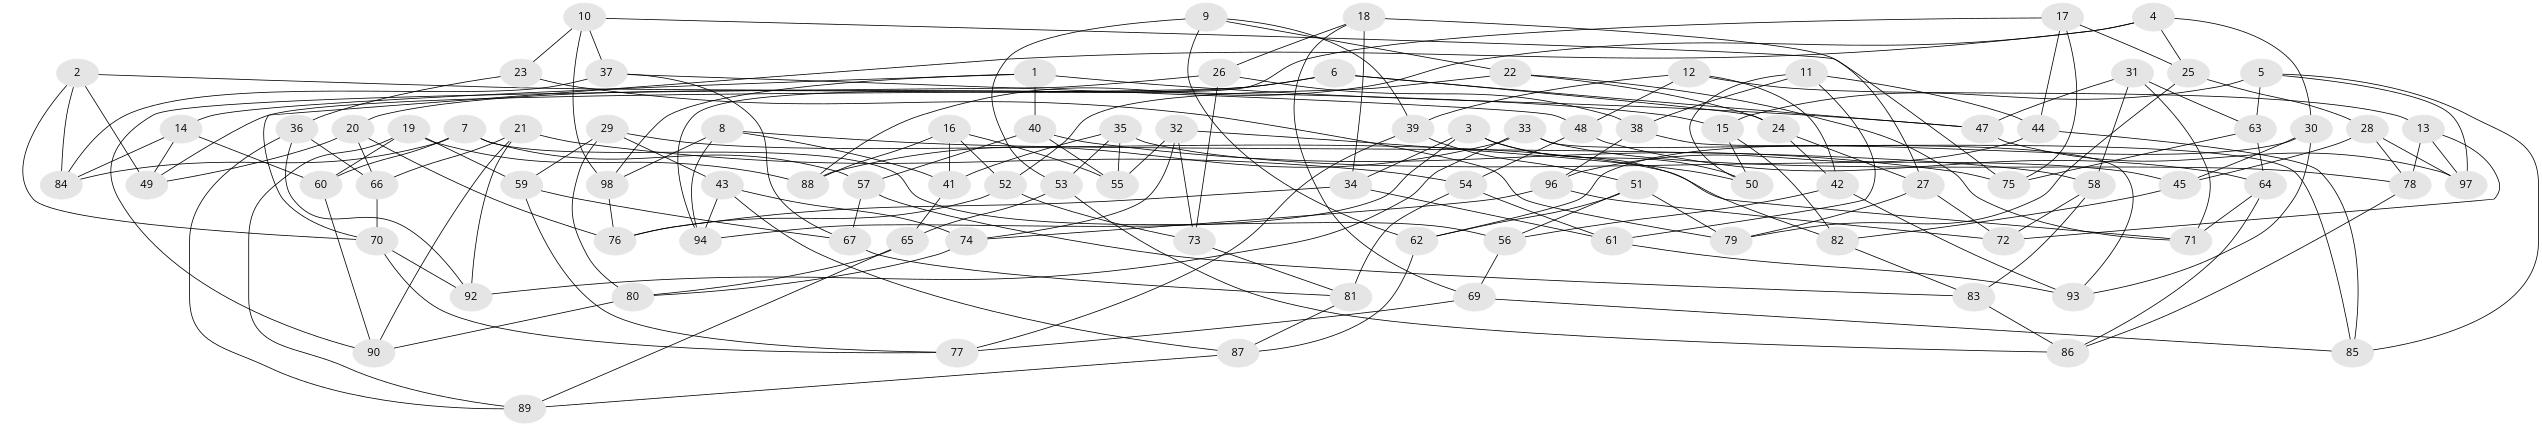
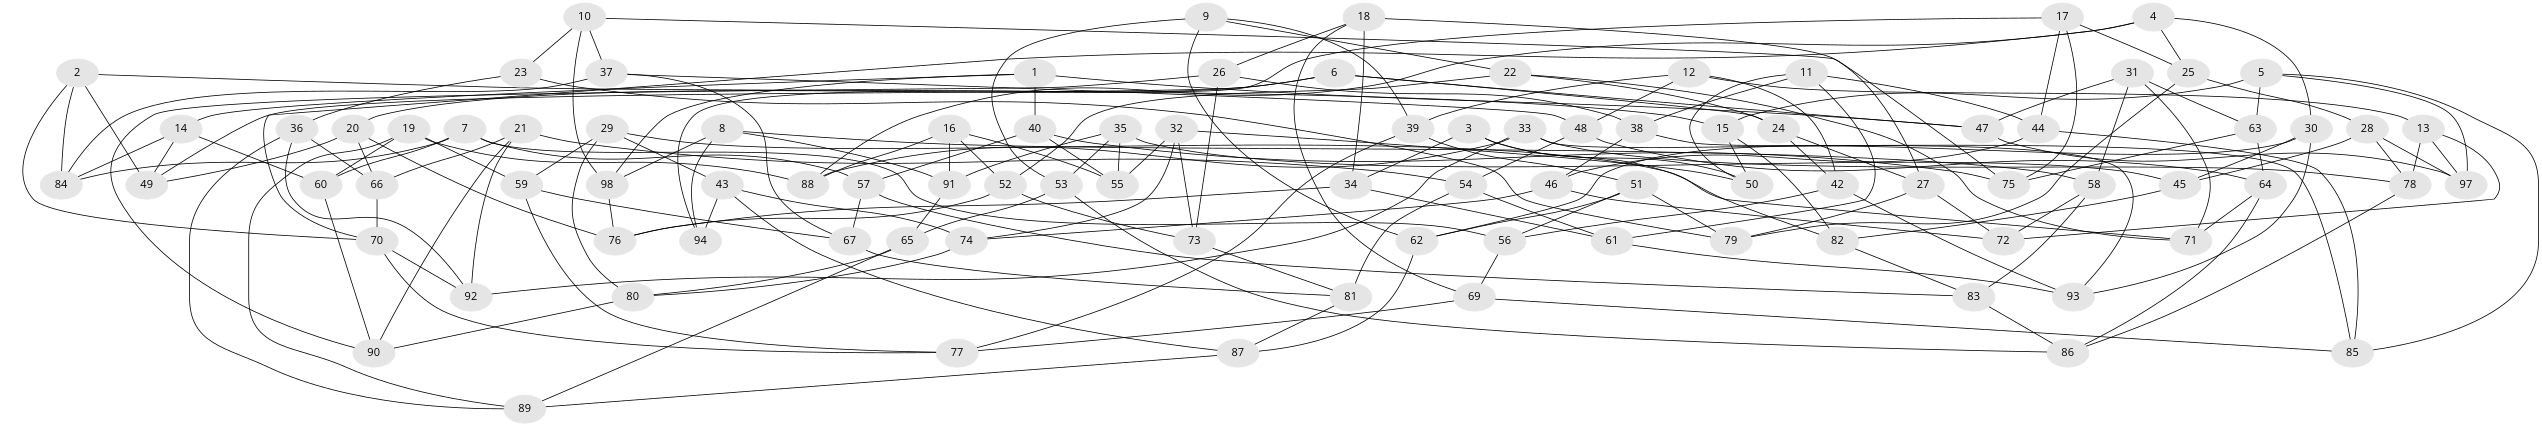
(950, 185) -> (950, 185)
(1552, 185) -> (1552, 185)
(1024, 226) -> none
